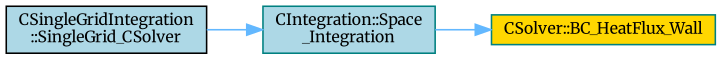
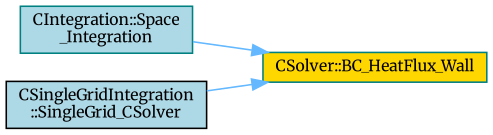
(227, 30) -> (229, 88)
